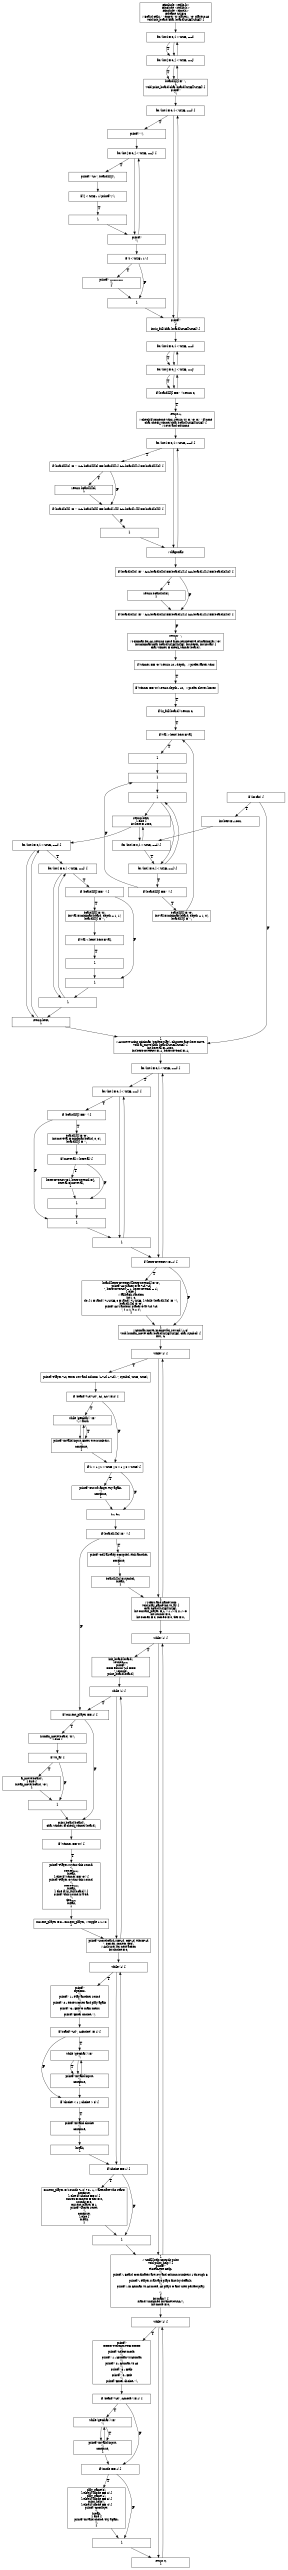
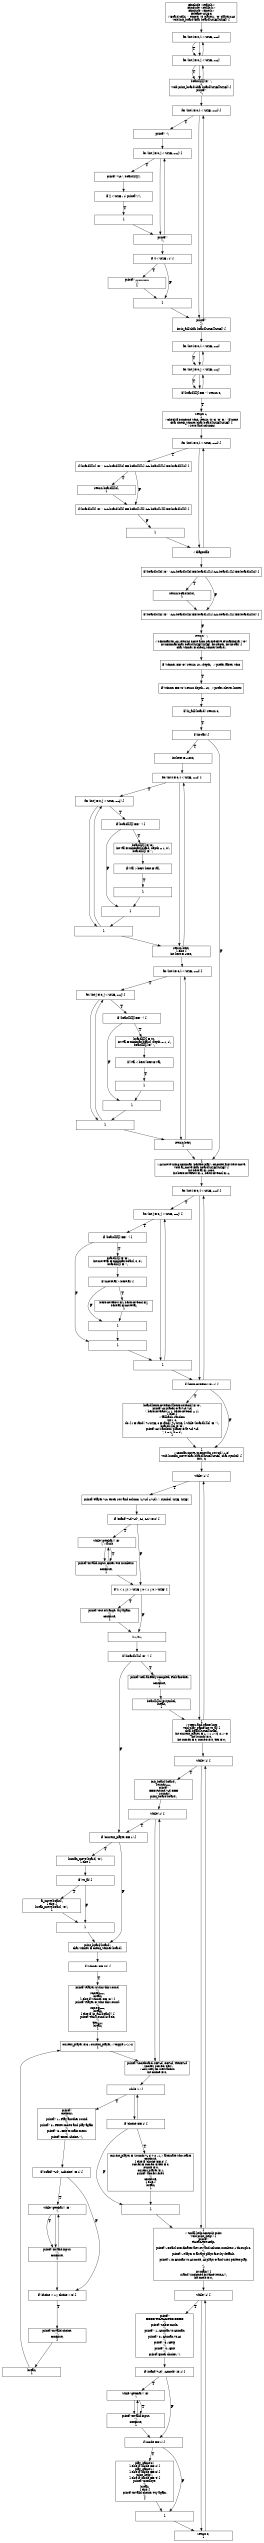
(176, 722) -> (201, 722)
(98, 2159) -> (21, 2197)
